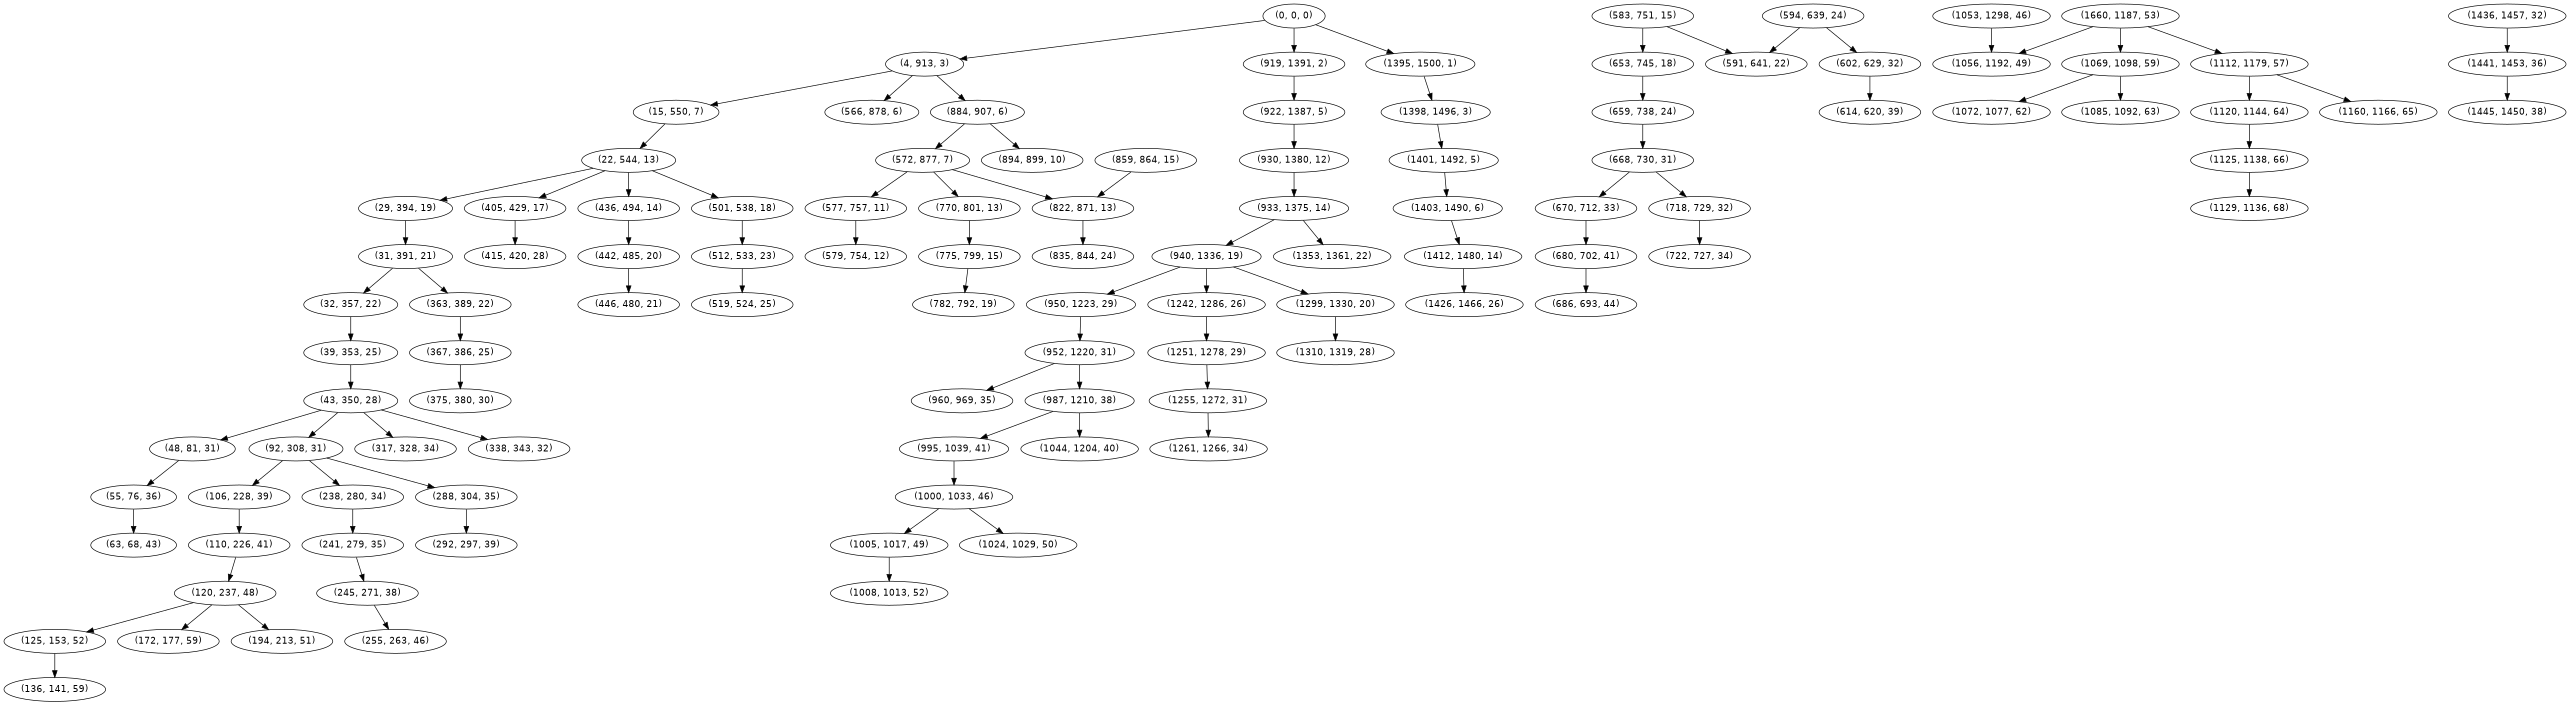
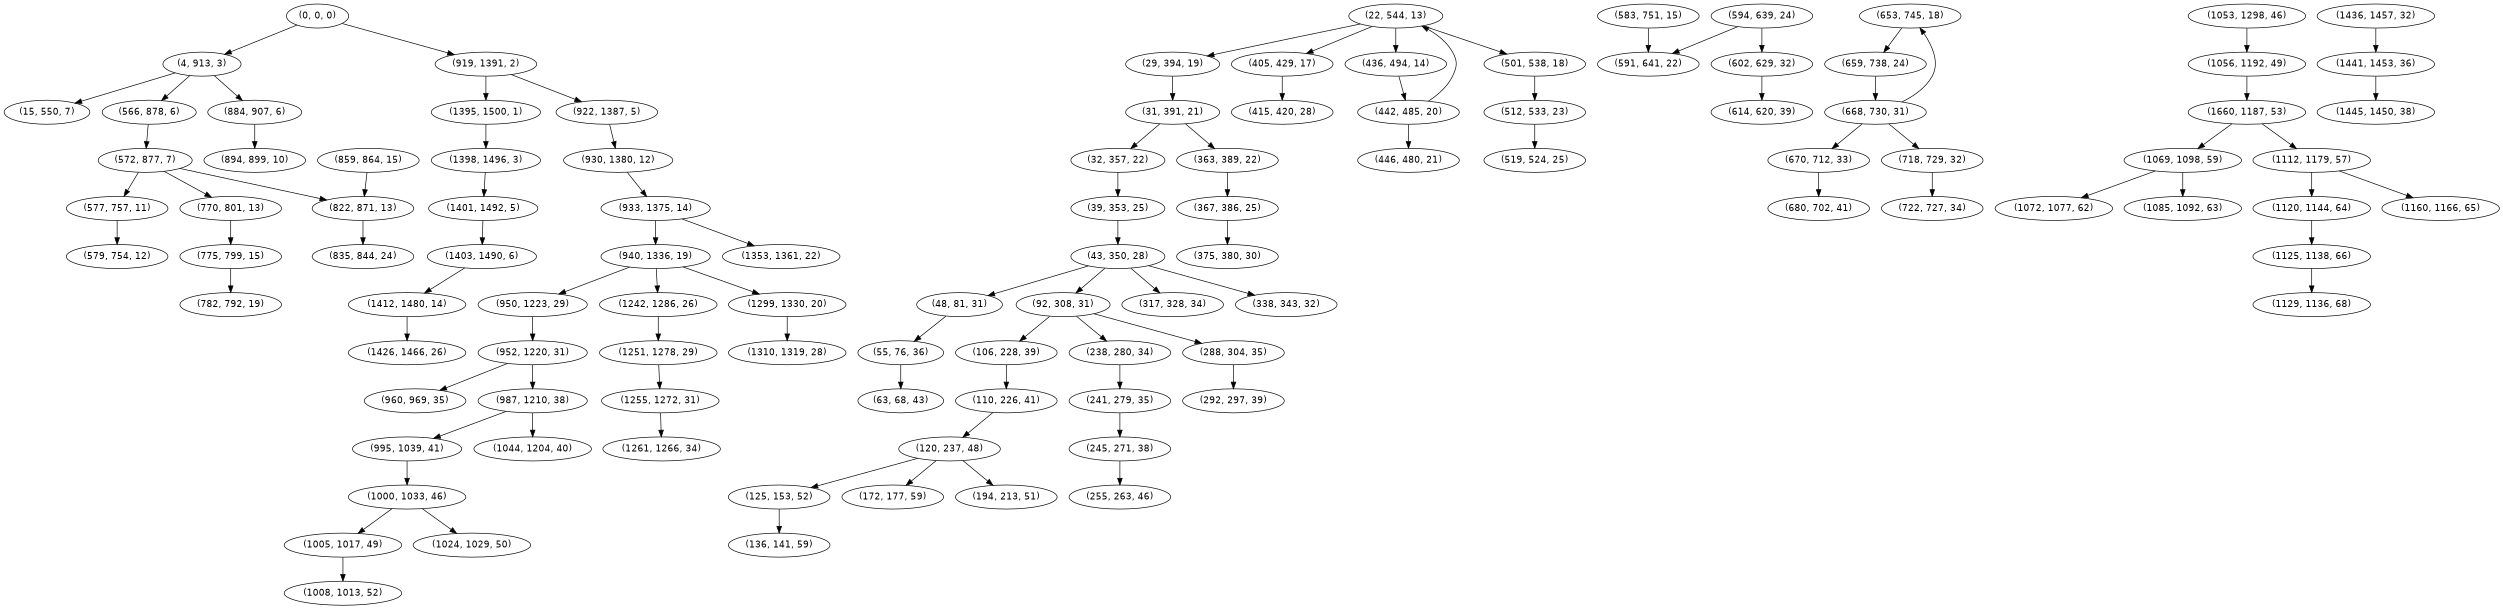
(1643, 37) -> (1933, 74)
(1351, 38) -> (486, 85)
(2059, 39) -> (2247, 85)
(655, 134) -> (1456, 65)
(953, 134) -> (147, 133)
(1586, 305) -> none
